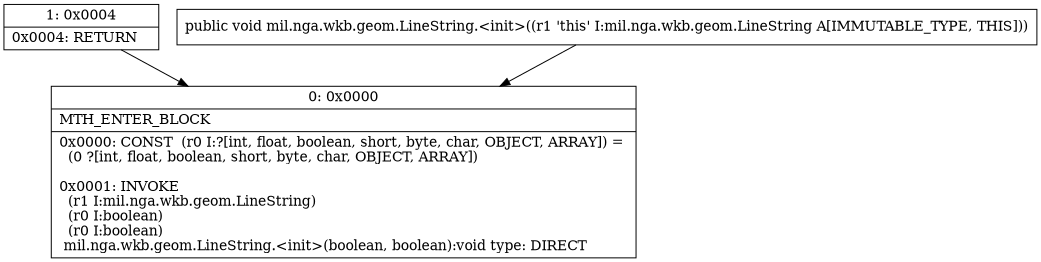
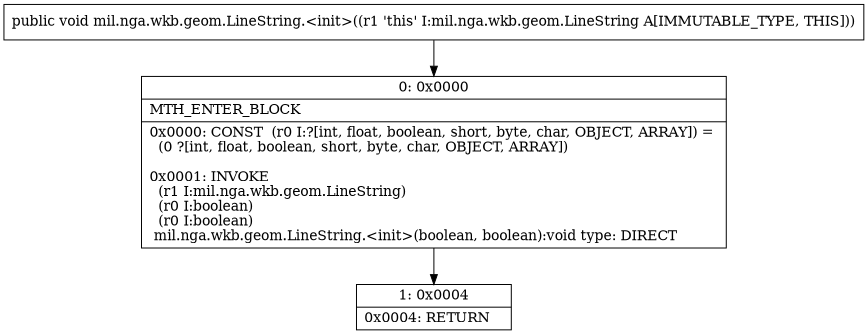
(150, 66) -> (434, 261)
